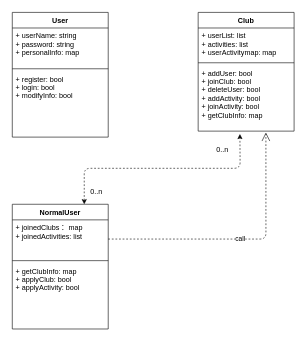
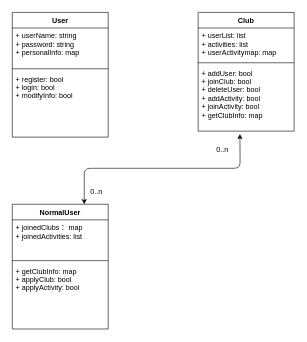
(161, 168) -> (161, 168)
(266, 175) -> none
